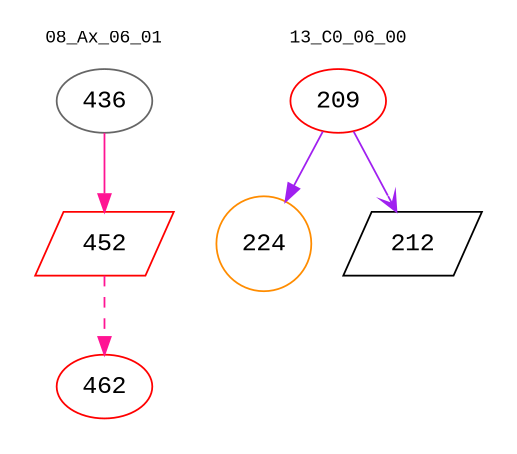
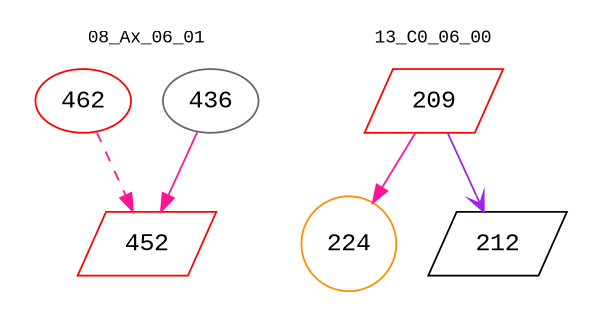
(338, 101) -> (434, 101)
(308, 159) -> (399, 160)
(104, 306) -> (111, 164)
